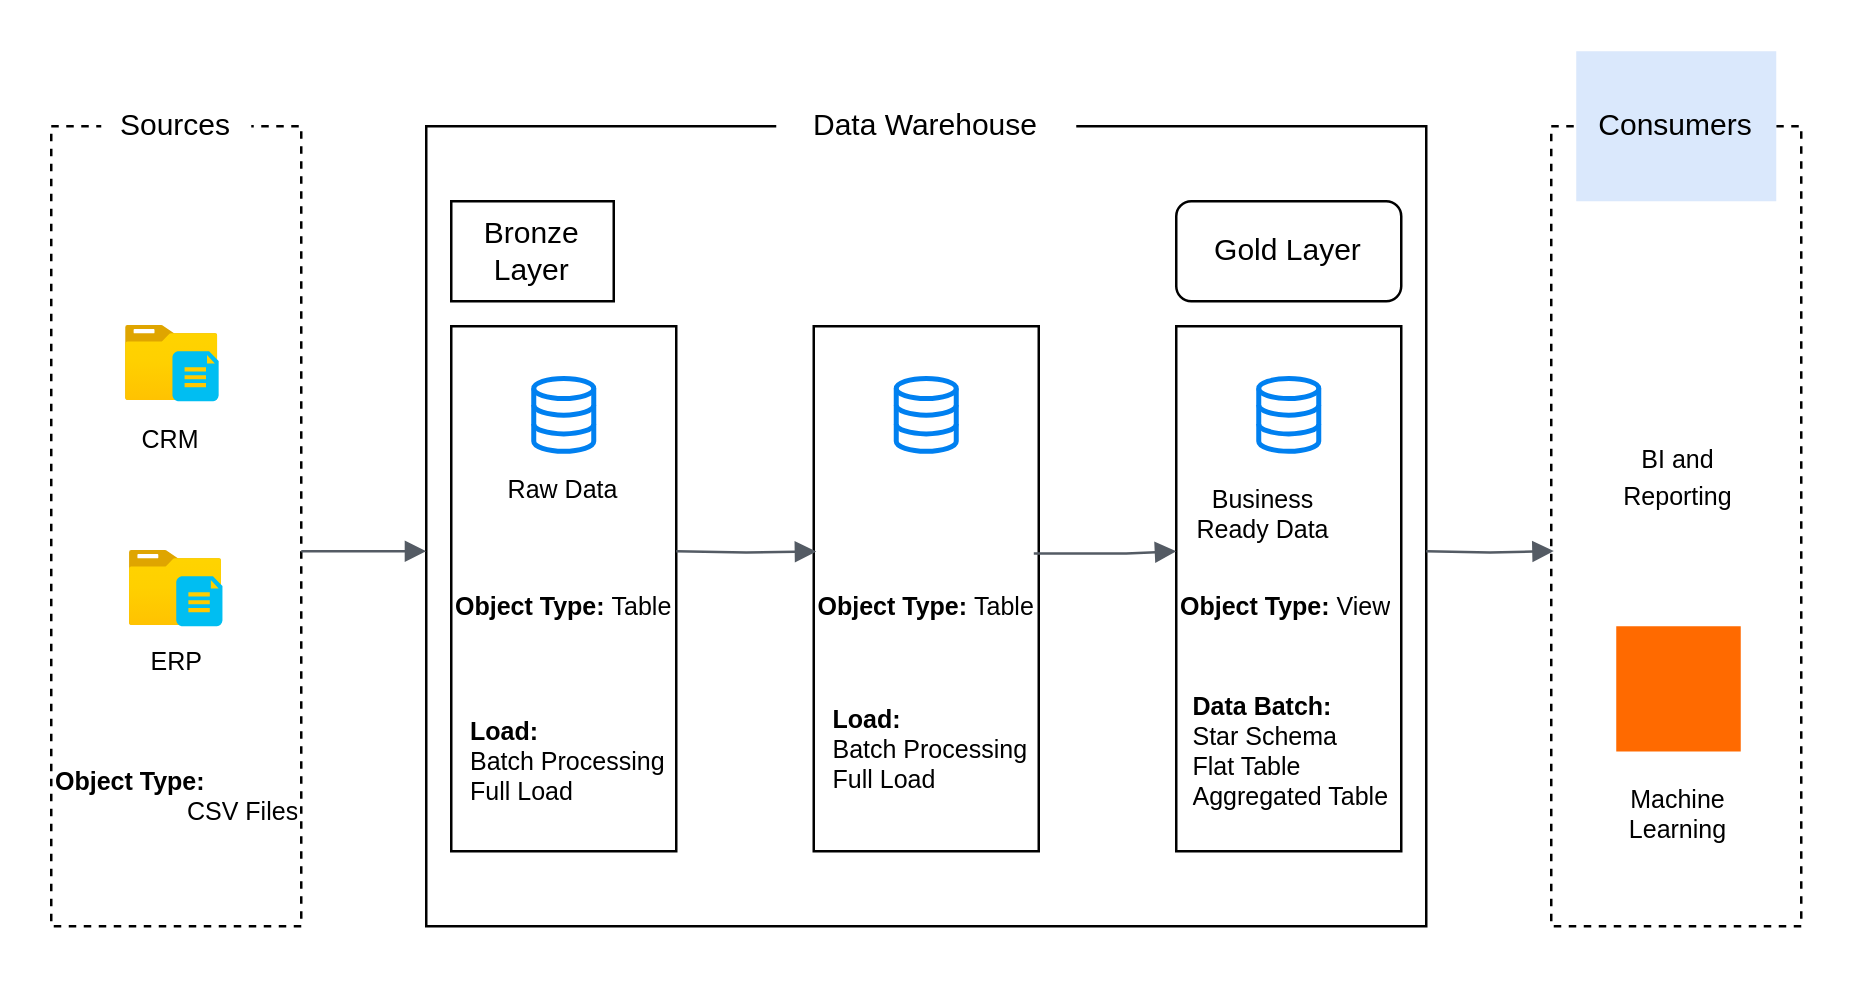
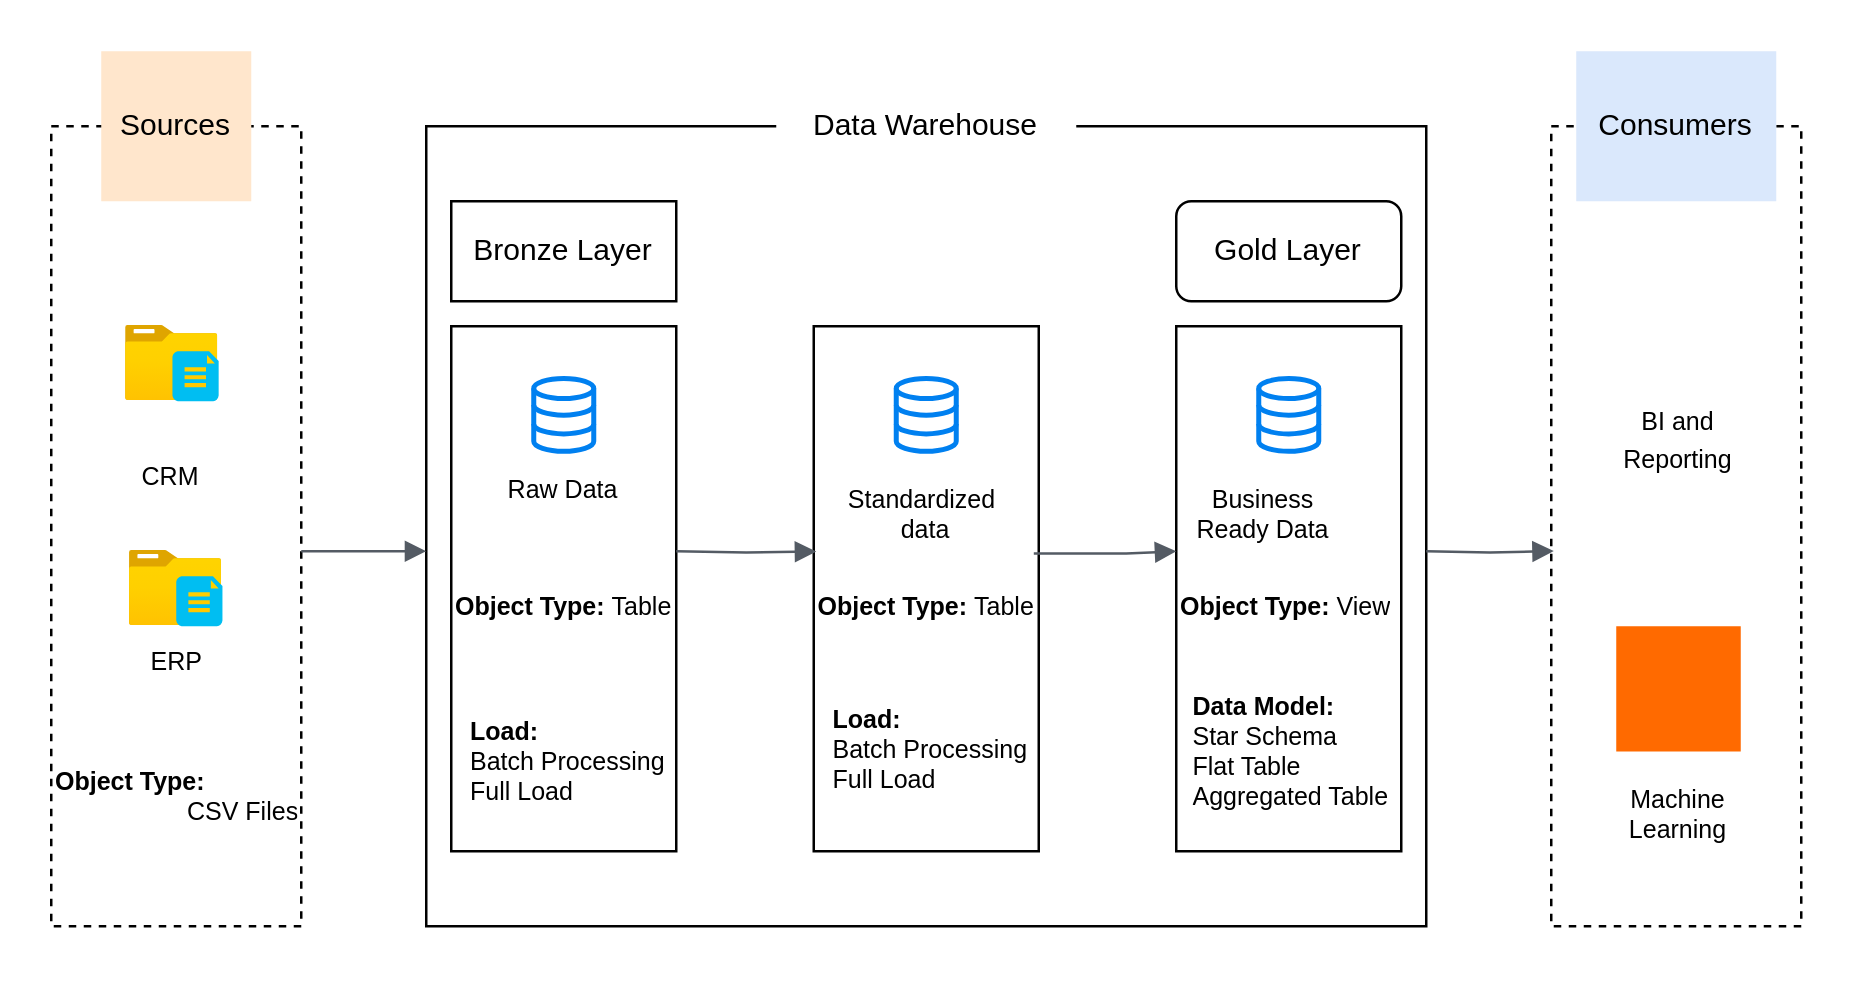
(176, 126) -> (176, 126)
(533, 251) -> (564, 251)
(171, 439) -> (171, 476)
(1679, 476) -> (1679, 439)
none -> (926, 514)
(1299, 754) -> (1299, 754)
